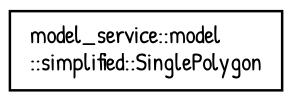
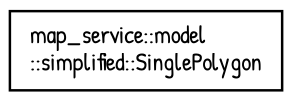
(146, 51) -> (146, 51)
